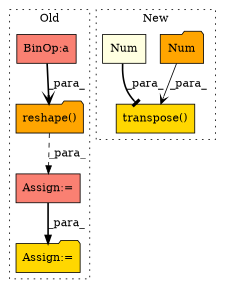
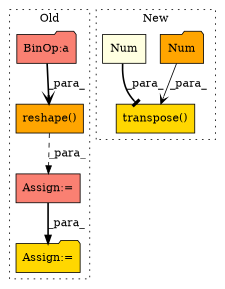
(46, 49) -> (46, 49)
(50, 119) -> (50, 119)
